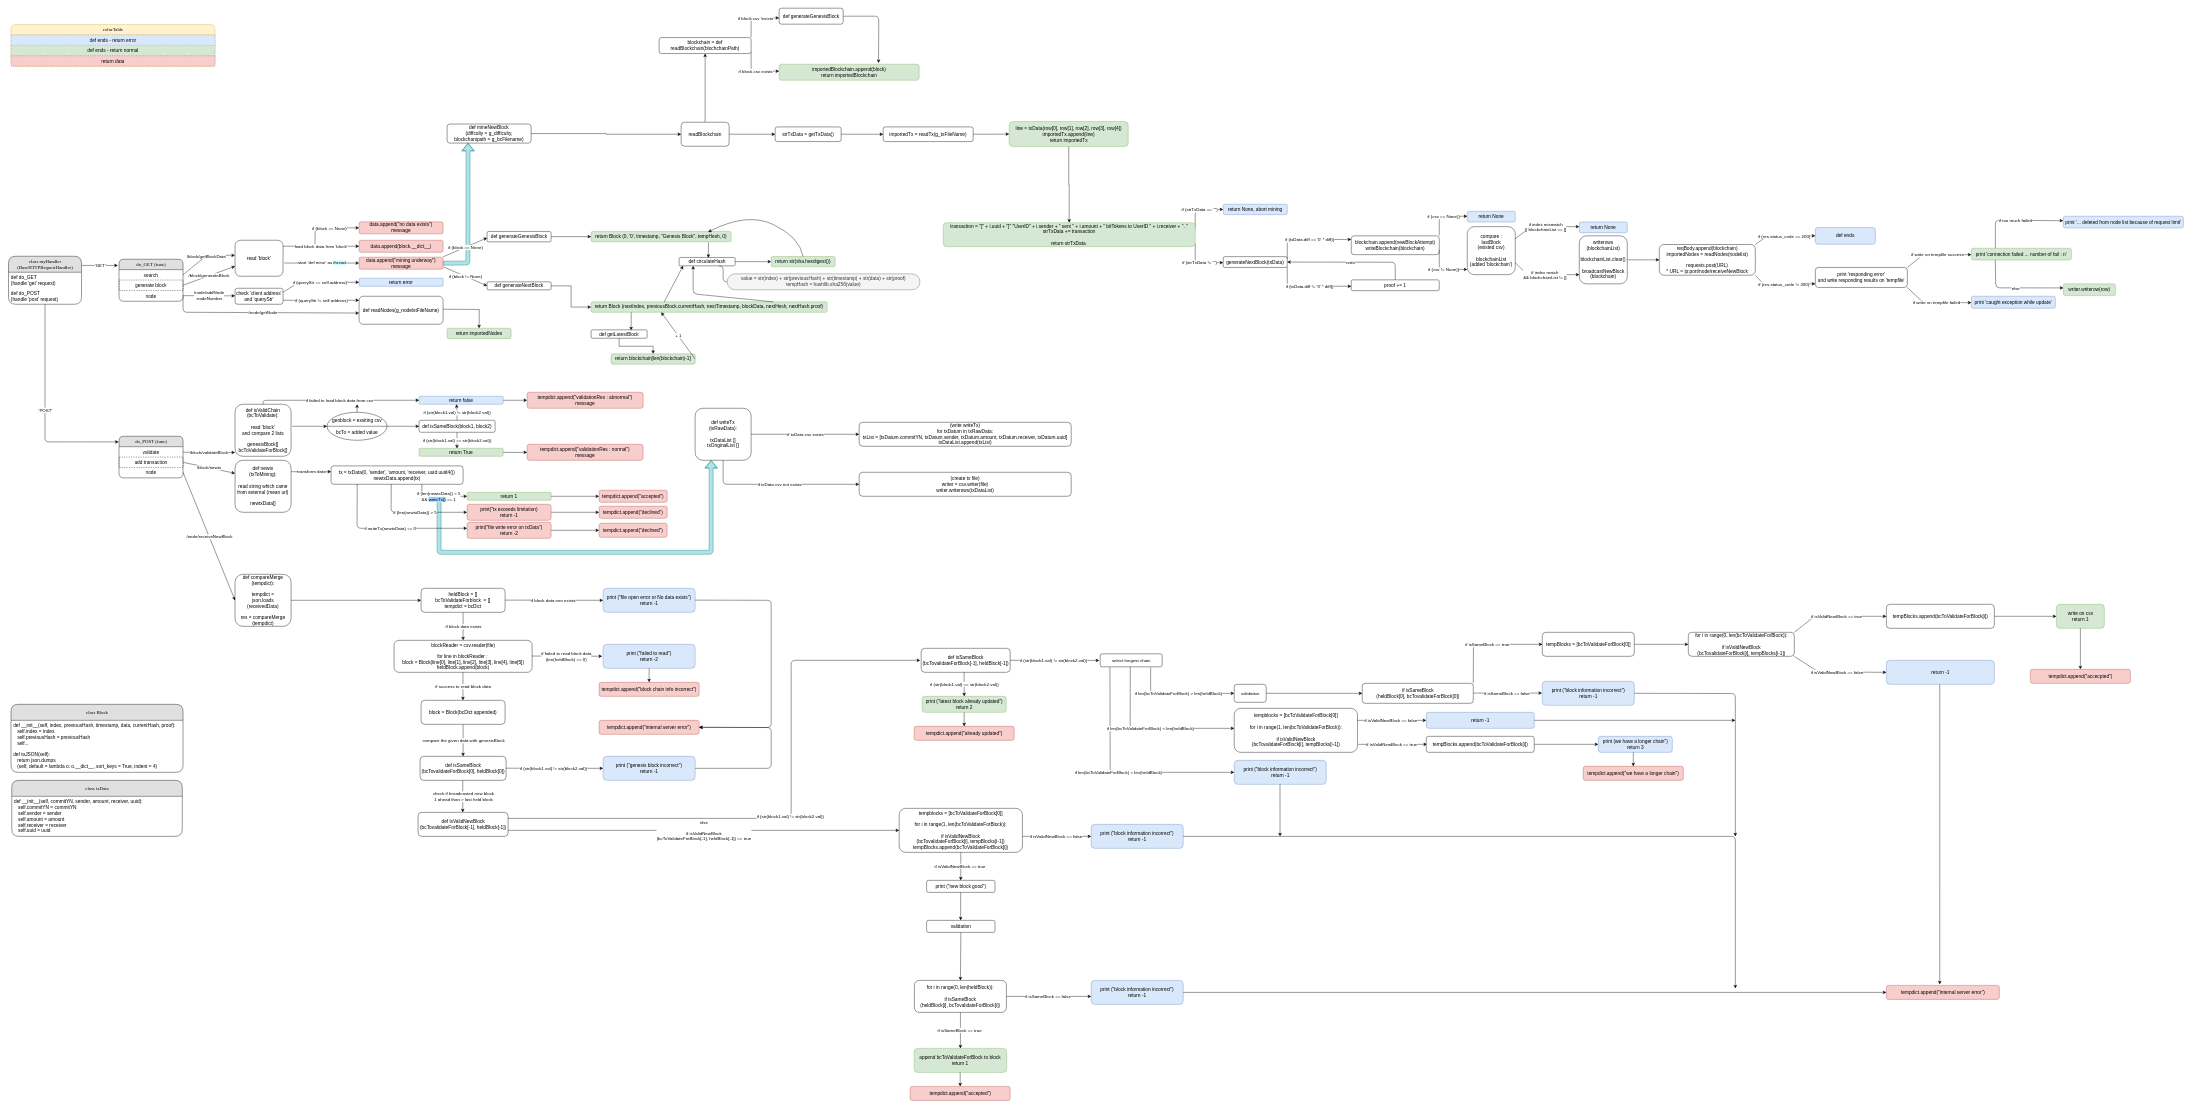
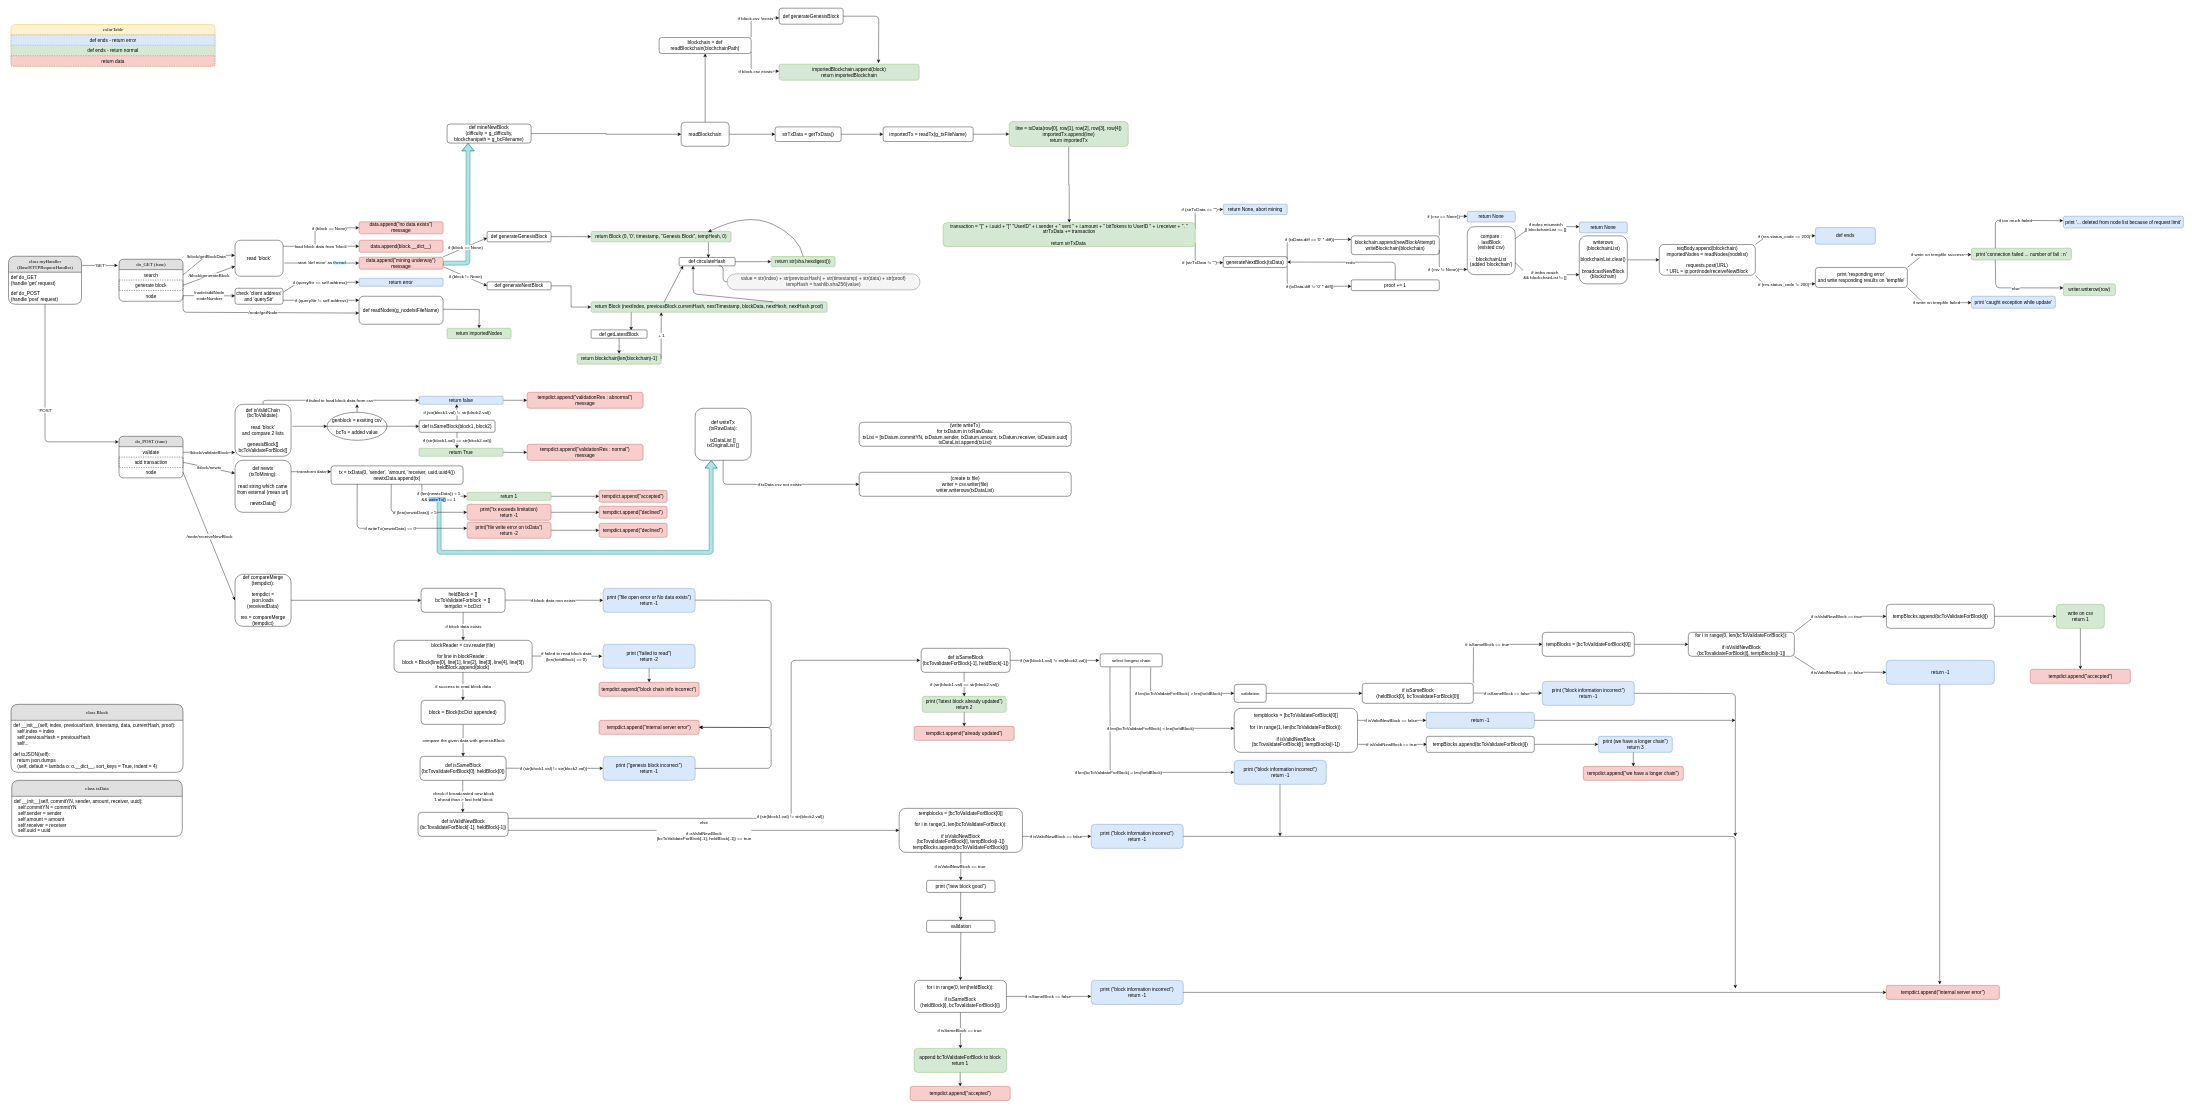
(653, 359) -> (619, 359)
(806, 434) -> none
